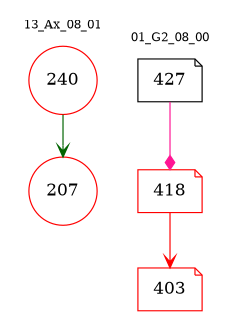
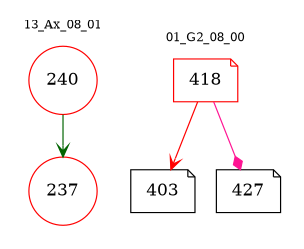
(170, 129) -> (224, 129)
(63, 191) -> (63, 191)
(170, 289) -> (163, 191)
